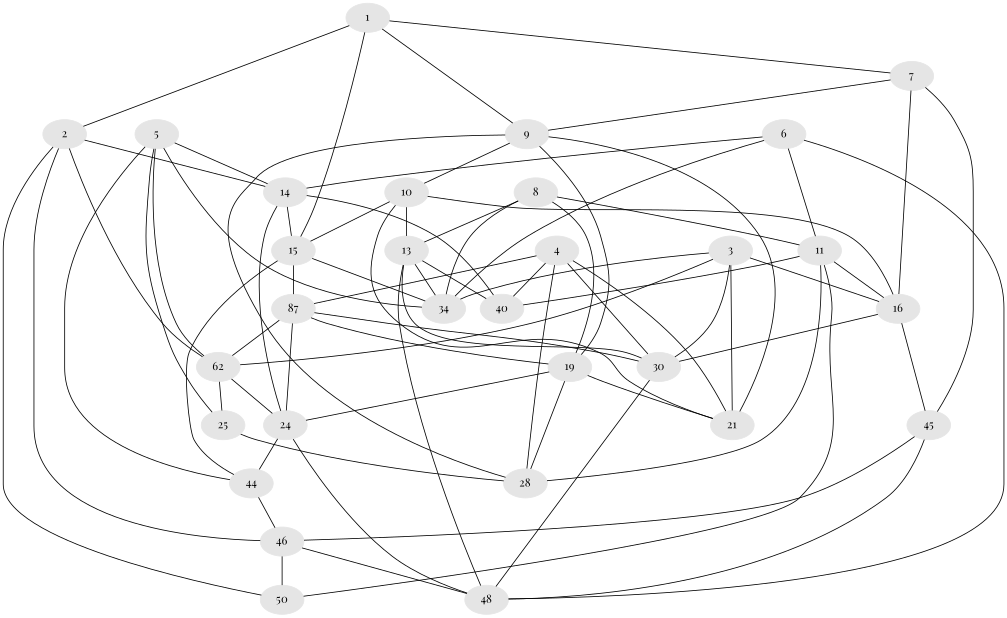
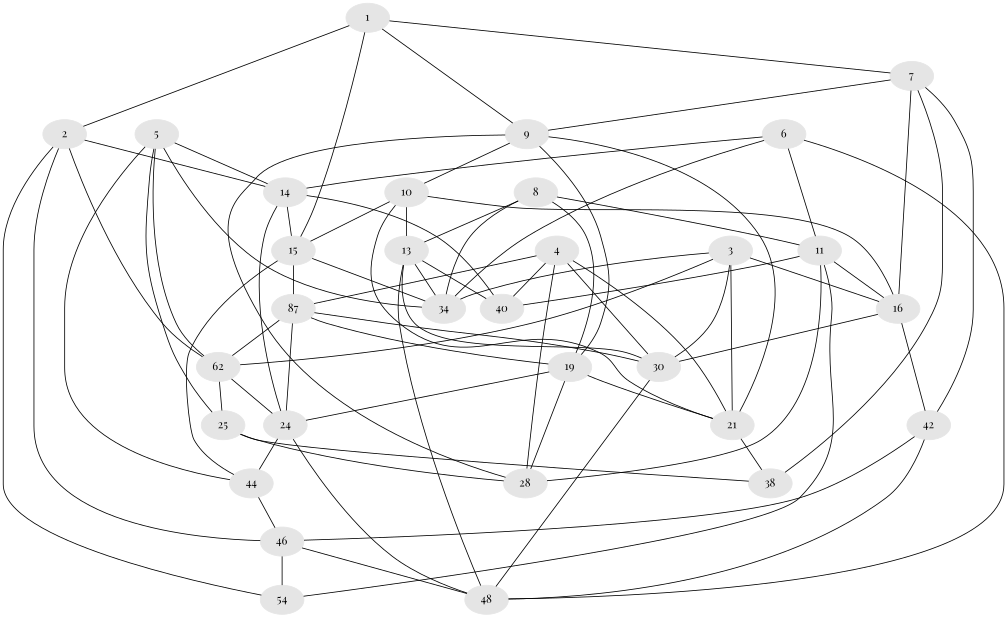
(929, 425) -> (929, 425)
none -> (770, 483)
(282, 600) -> (282, 600)
